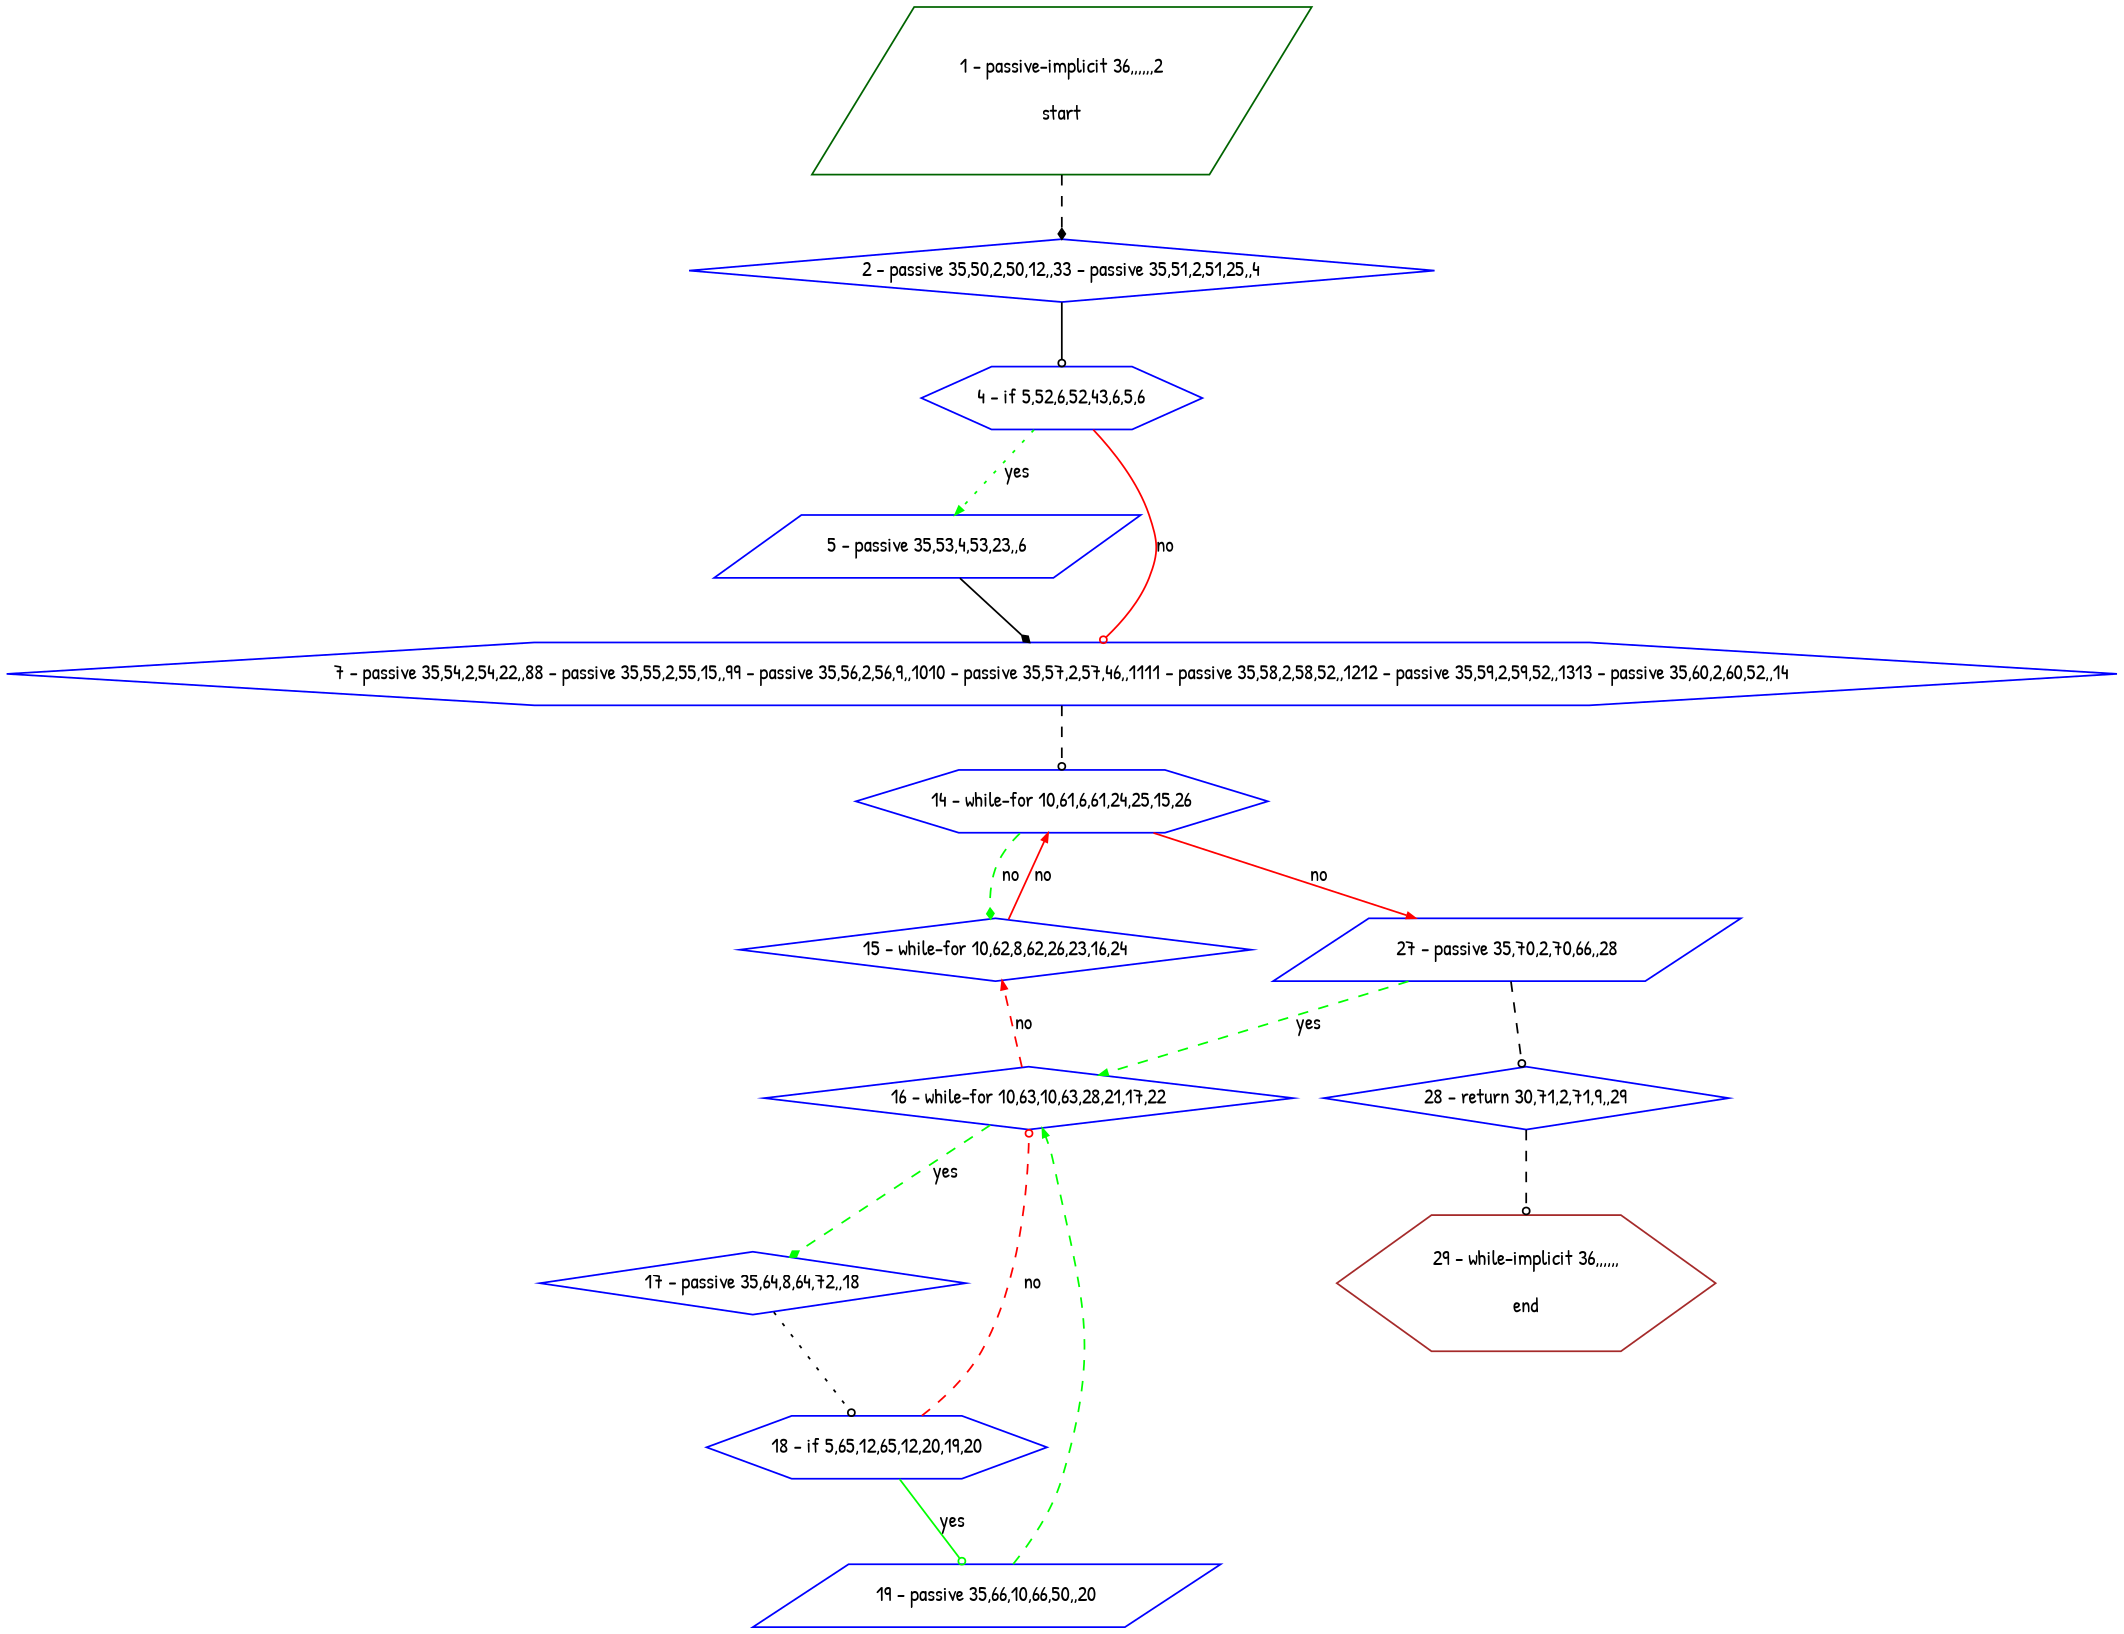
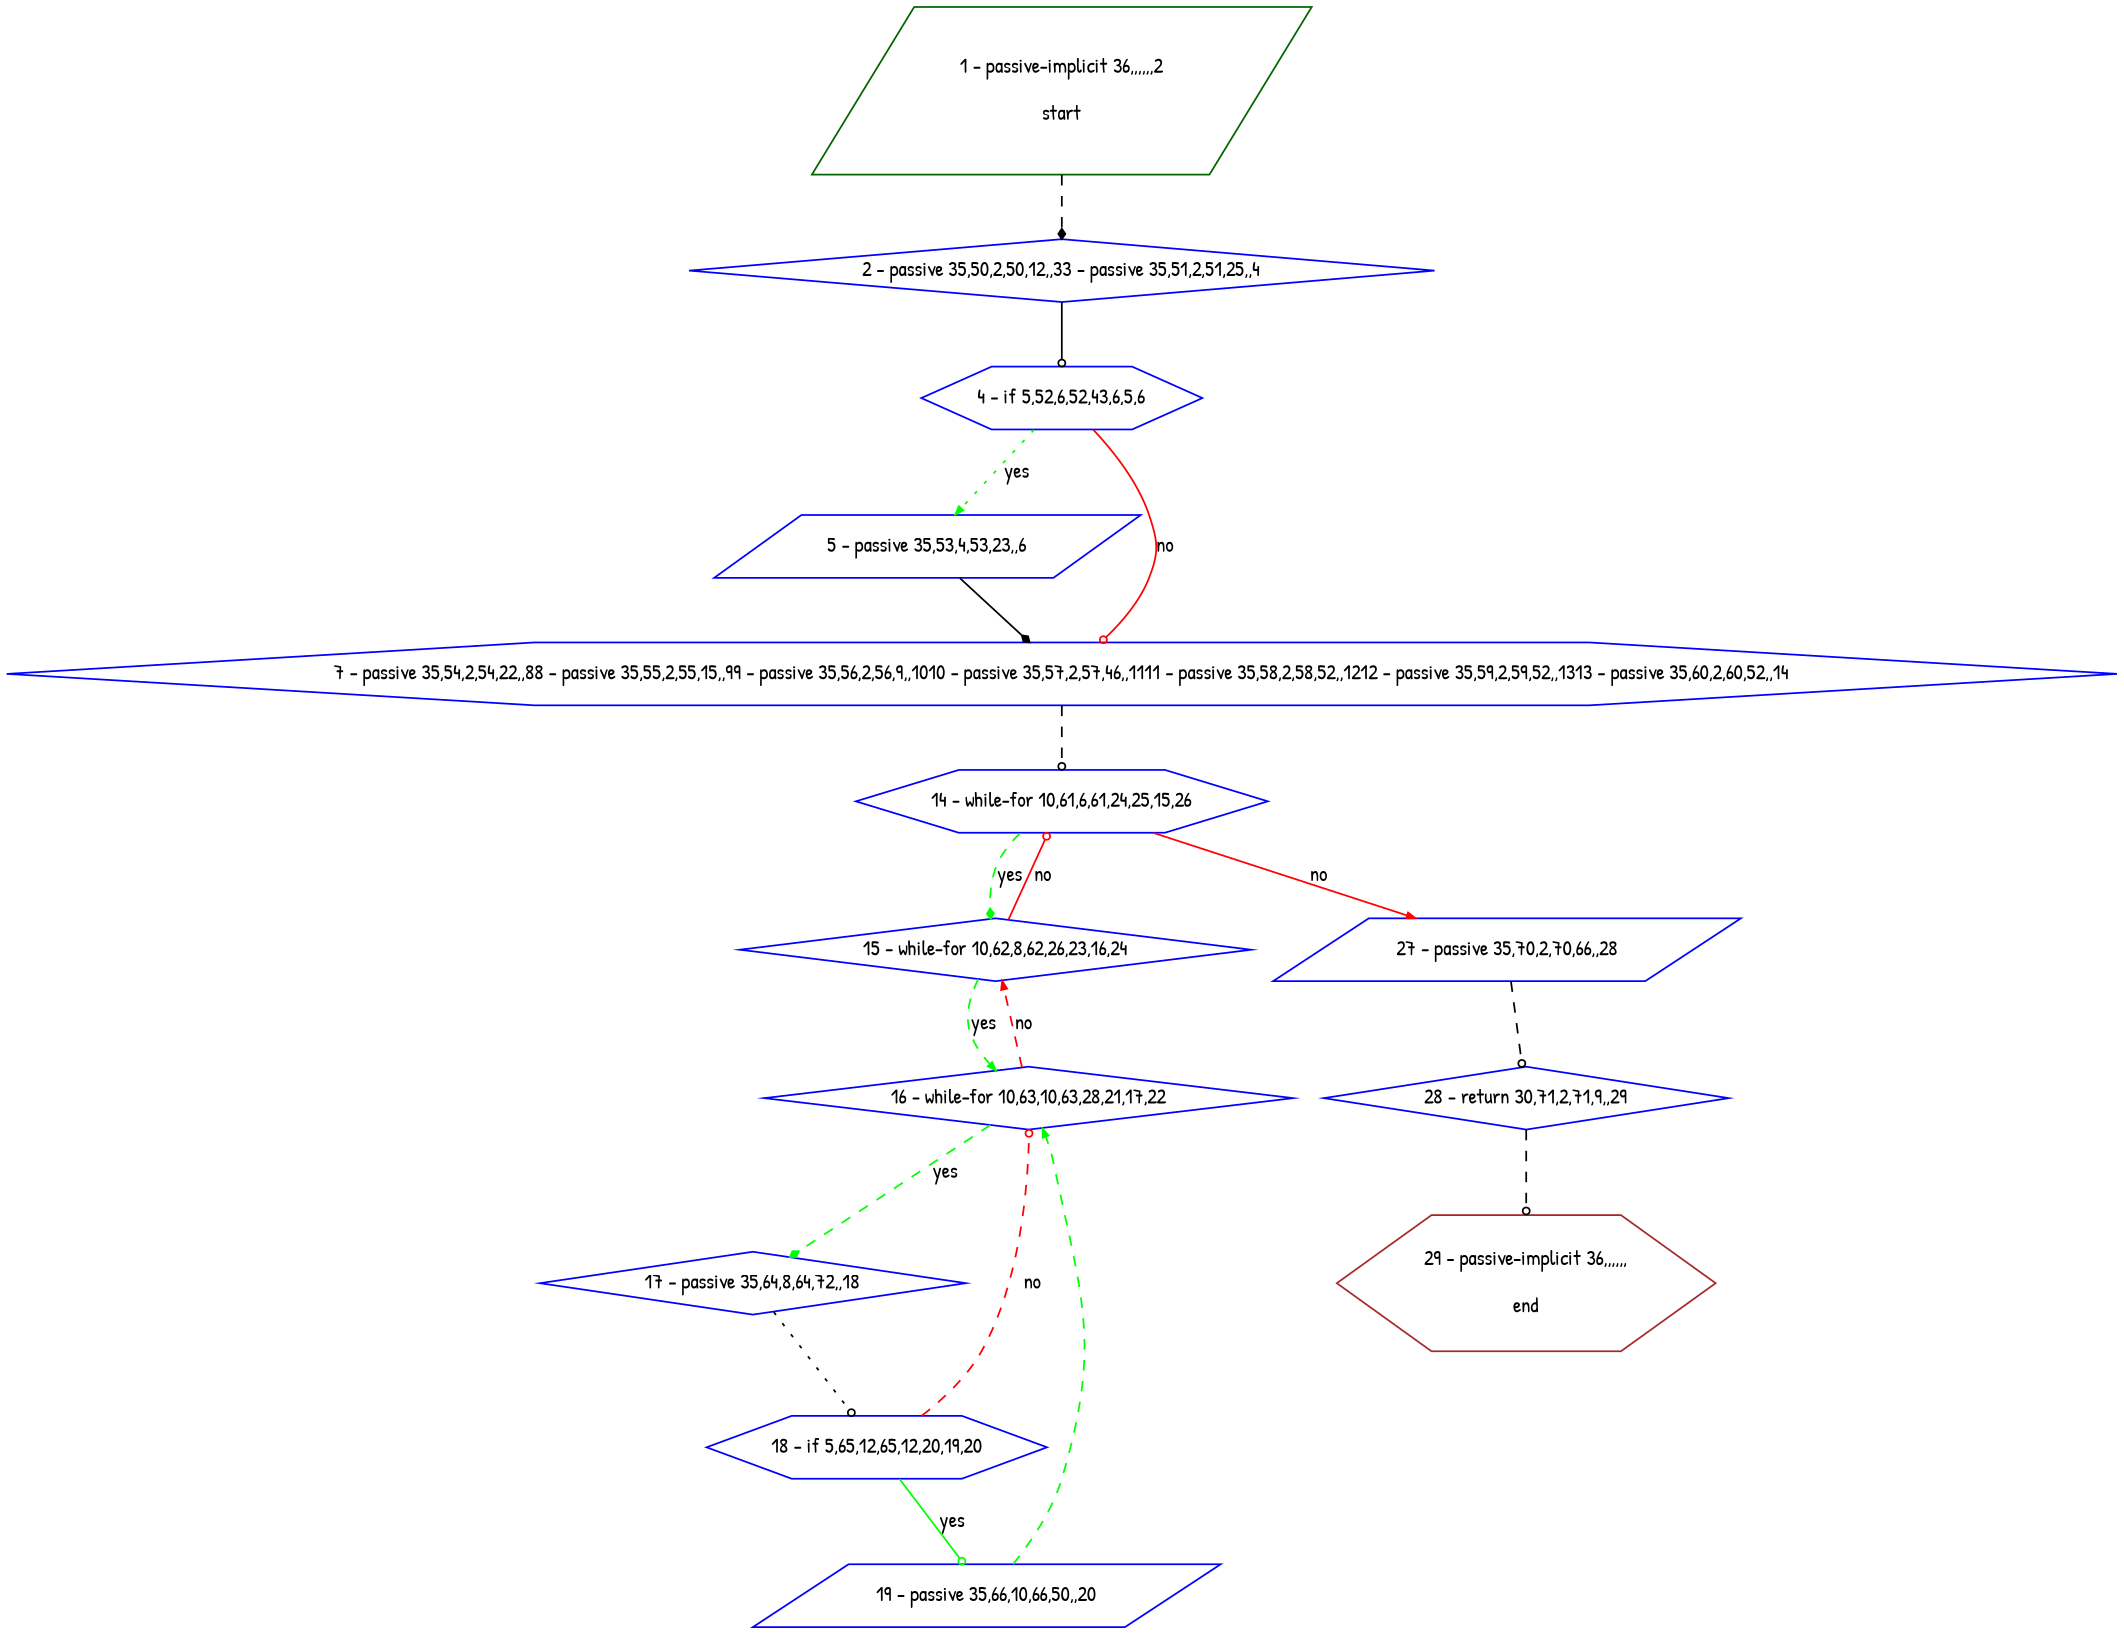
(1010, 876) -> (1010, 876)
(1027, 880) -> (1027, 880)
(1258, 1027) -> (968, 1024)
(1526, 1283) -> (1526, 1283)
